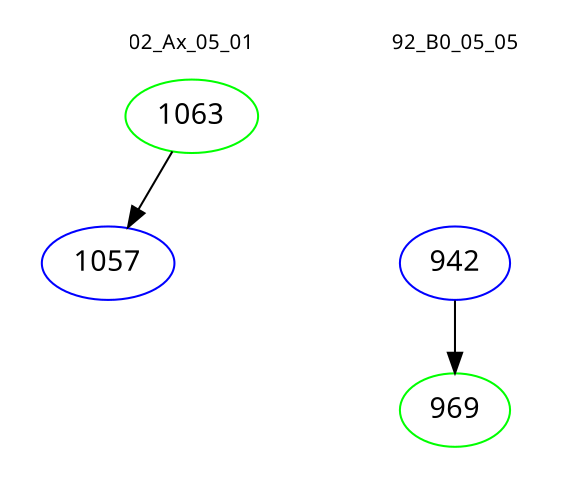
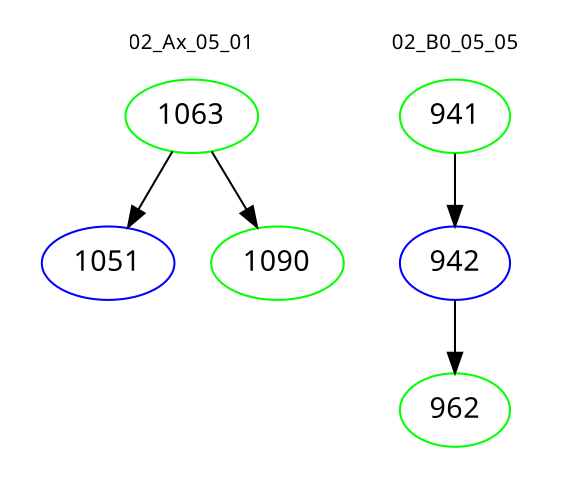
(456, 44) -> (456, 44)
none -> (455, 116)
(108, 263) -> (108, 263)
none -> (277, 263)
(455, 410) -> (455, 410)
